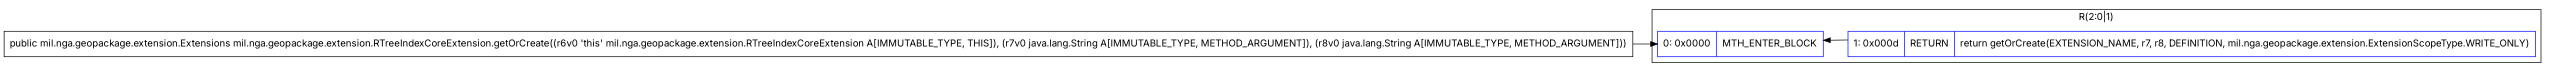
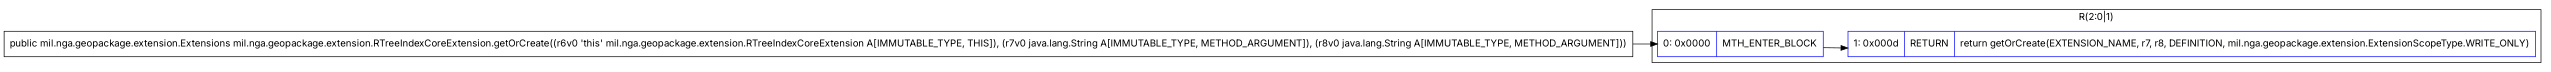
(1839, 40) -> (1832, 48)
